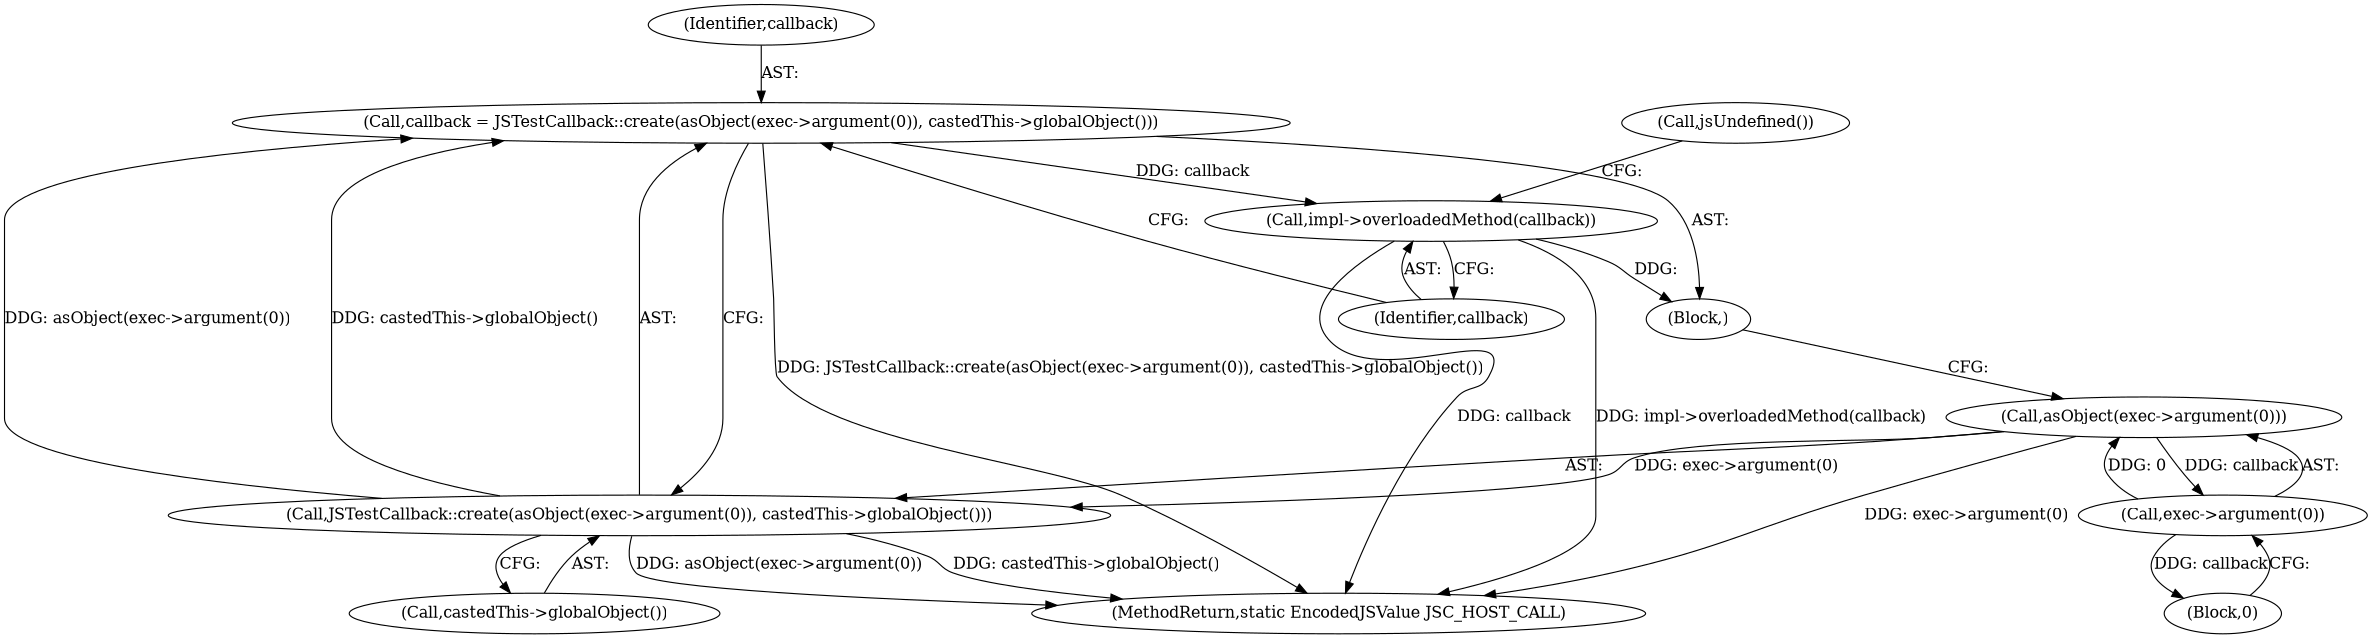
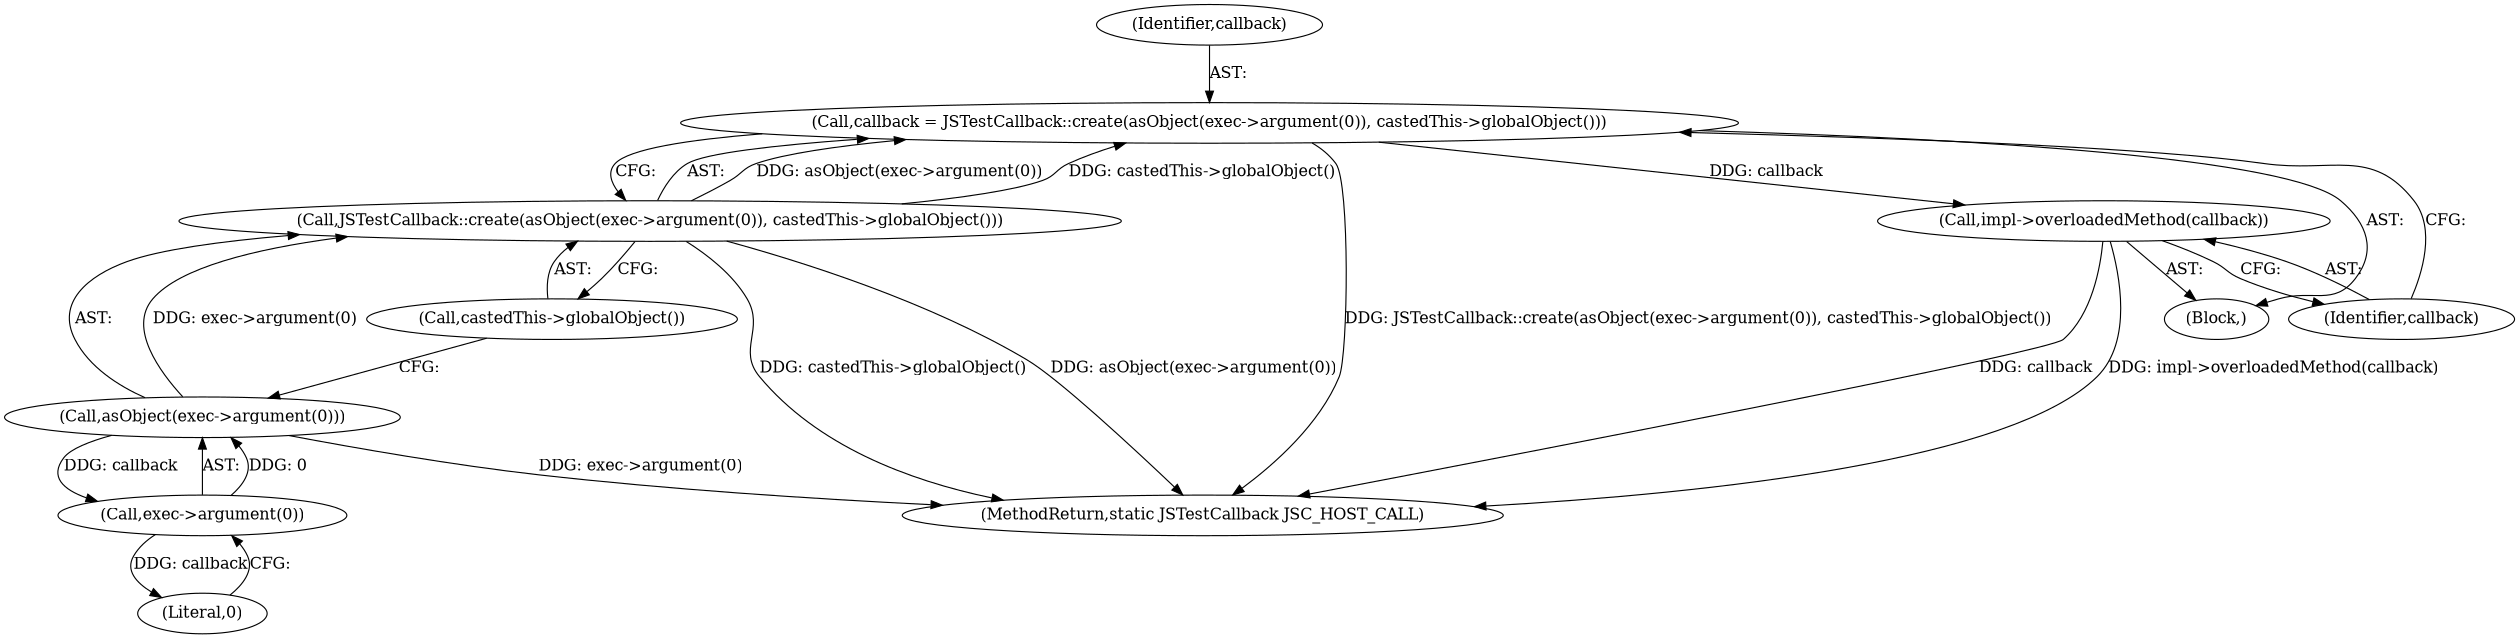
(1736, 123) -> none
(1658, 270) -> (2187, 270)
(1897, 363) -> (383, 367)
(1339, 614) -> (1203, 515)
(2223, 614) -> (202, 614)
